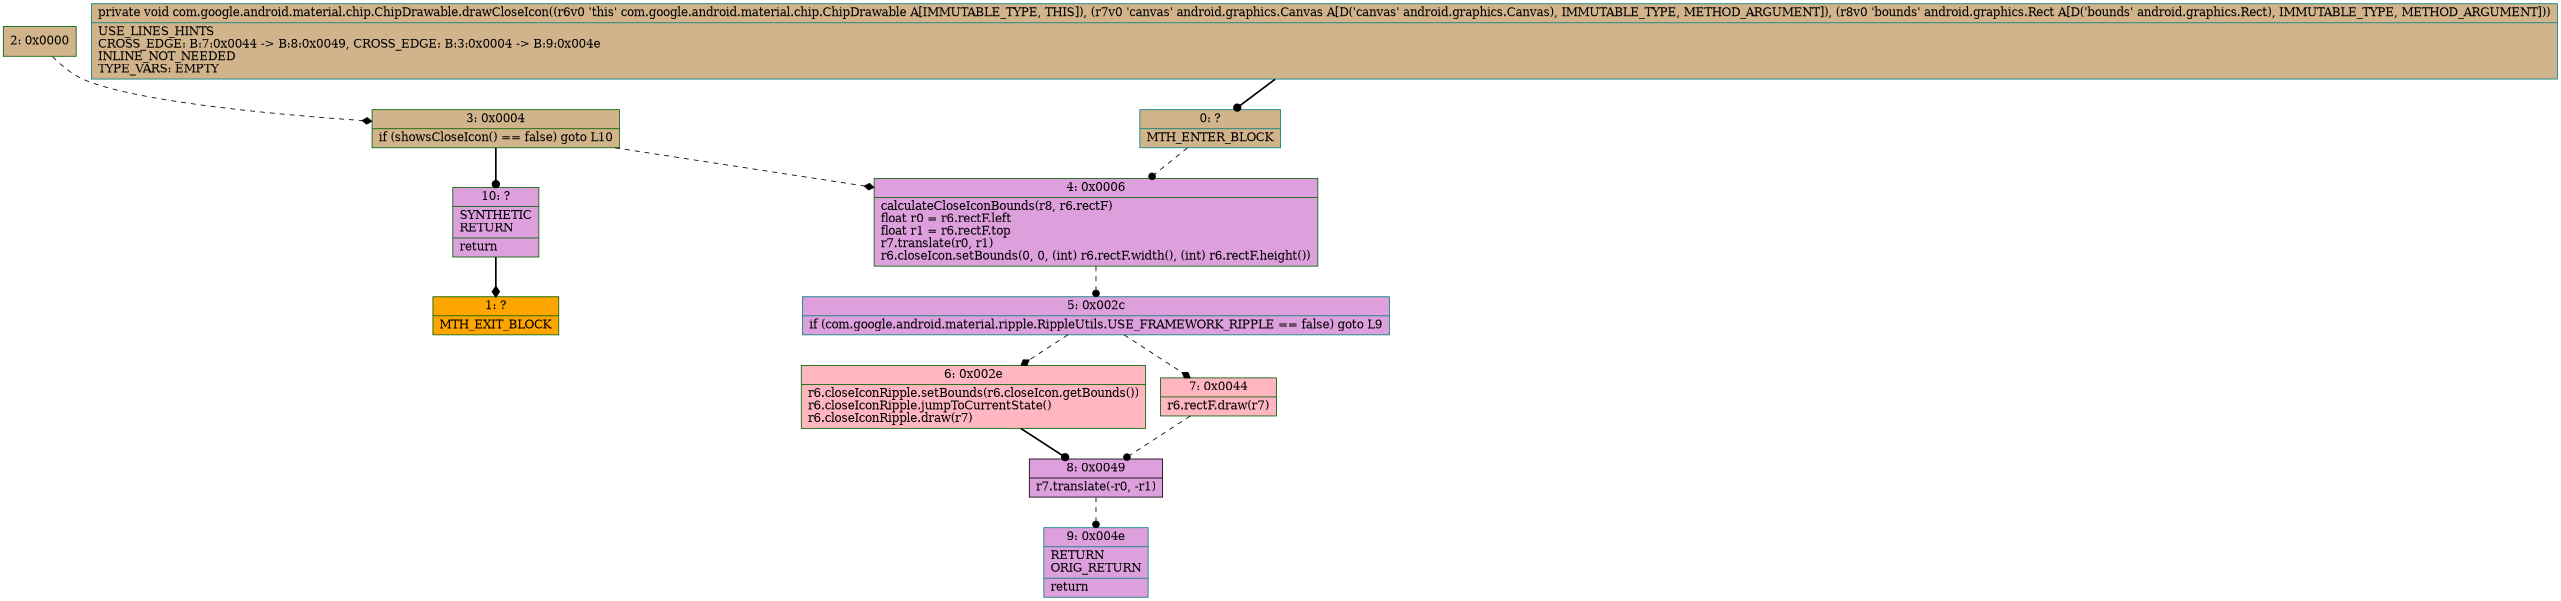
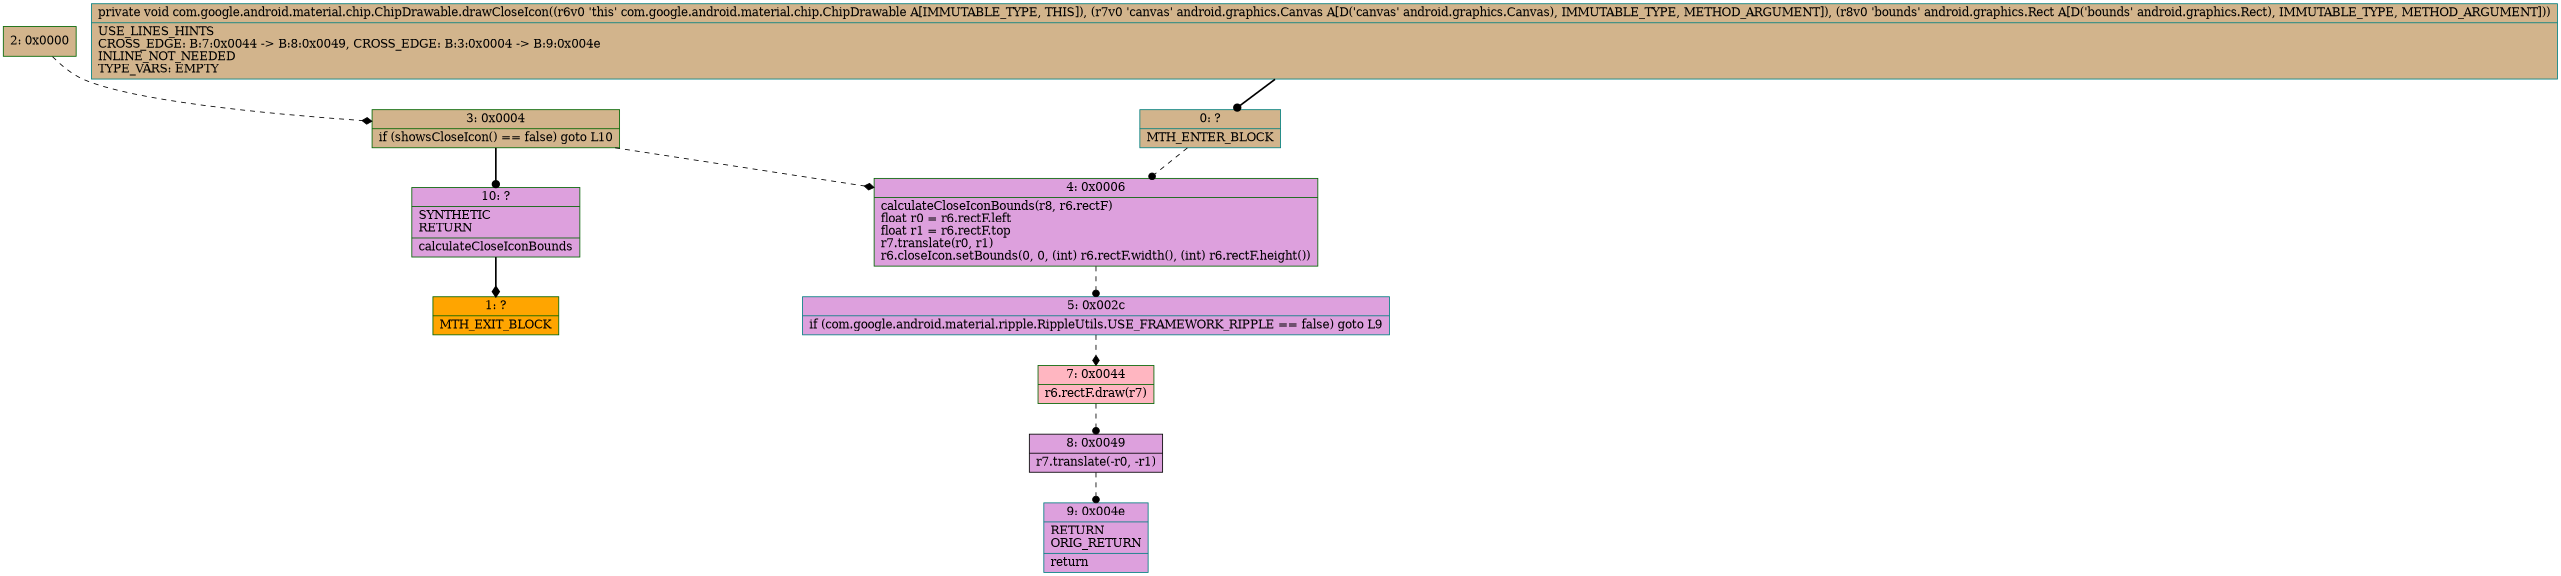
(478, 247) -> (496, 247)
(973, 397) -> none
